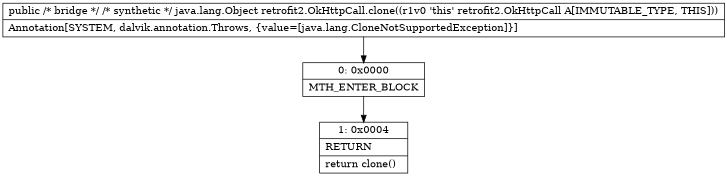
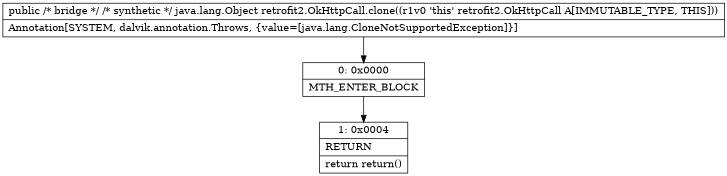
(361, 164) -> (364, 164)
